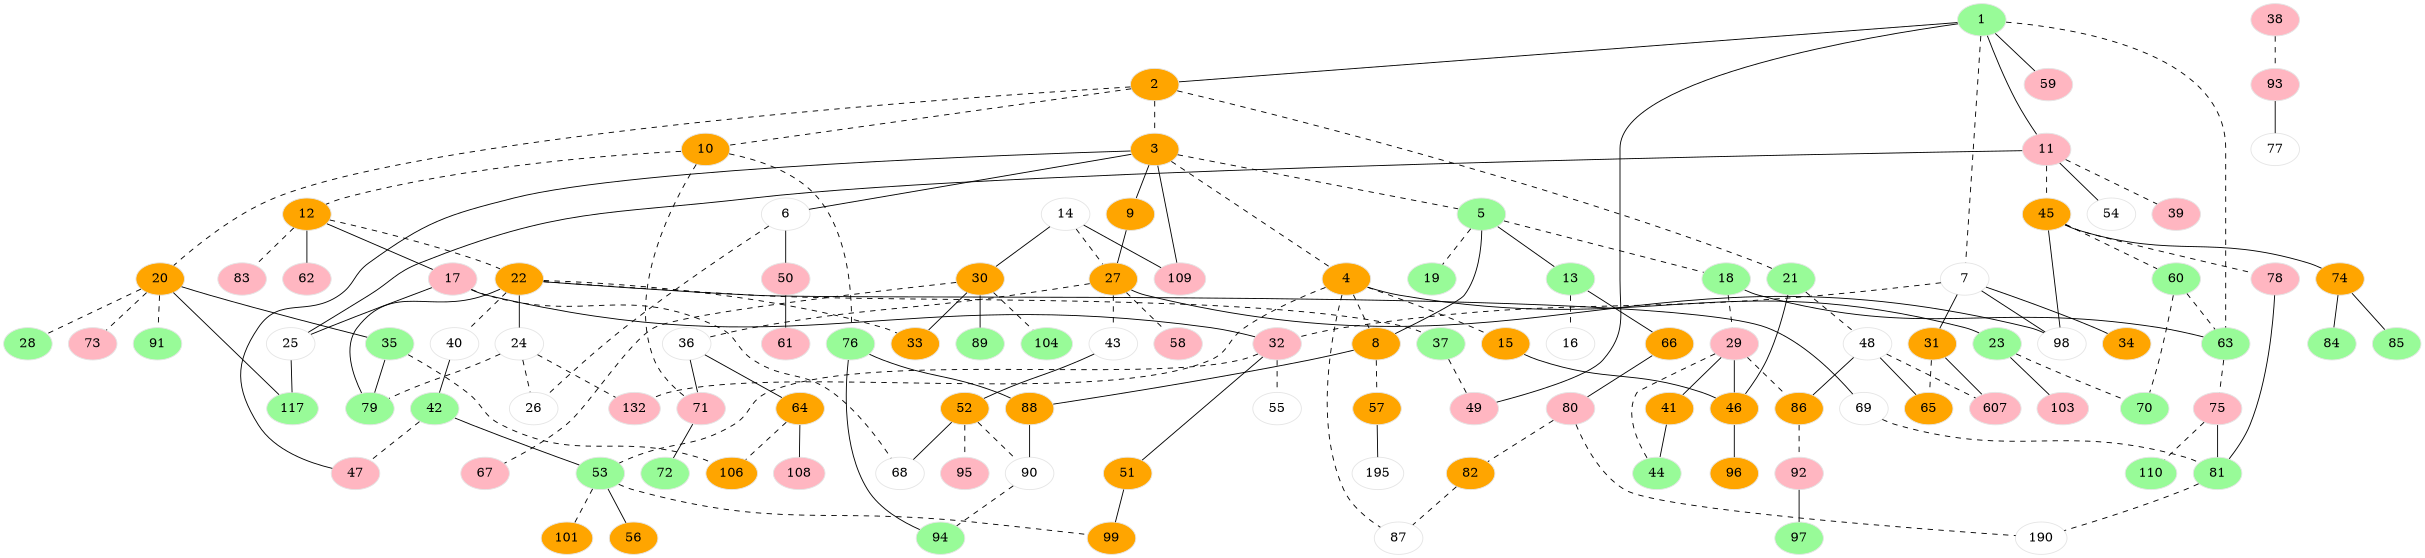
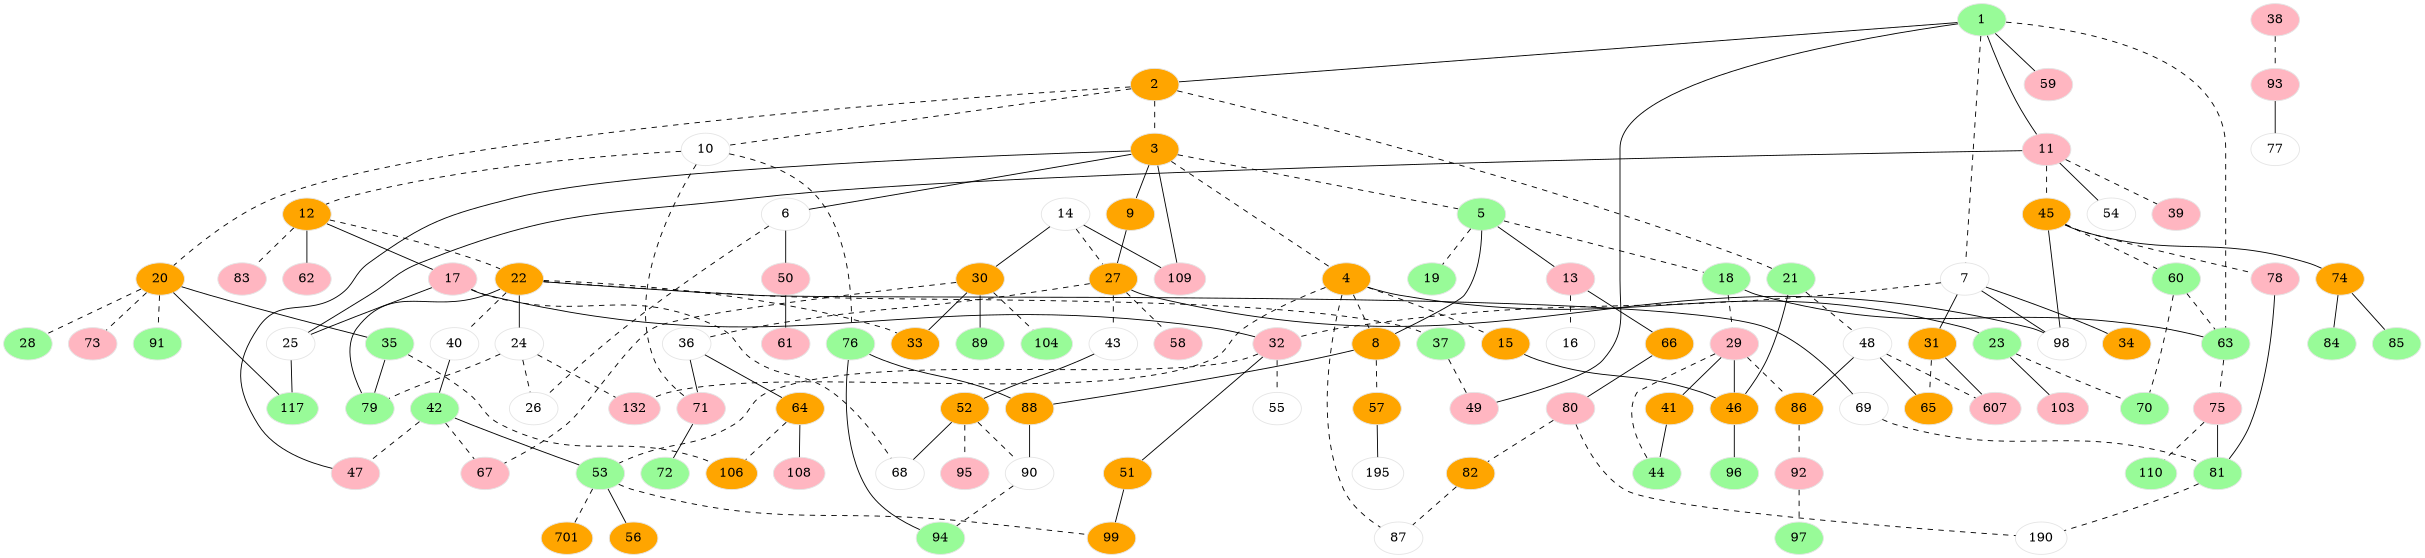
(706, 149) -> (706, 149)
(1570, 279) -> (1570, 279)
none -> (460, 441)
(1734, 473) -> (1734, 473)
(1799, 506) -> (1799, 506)
(567, 538) -> (567, 538)
